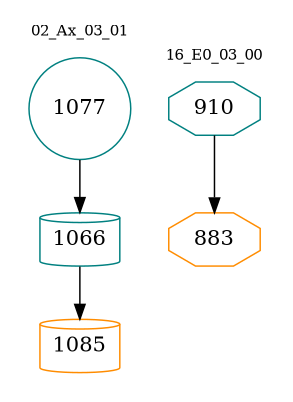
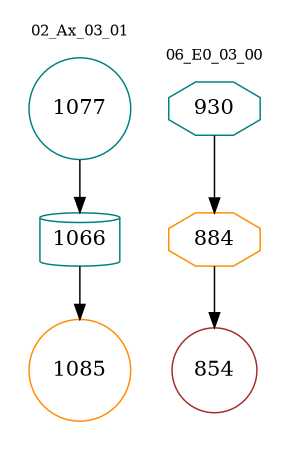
(214, 56) -> (214, 56)
(214, 109) -> (214, 109)
(214, 239) -> (214, 239)
(80, 346) -> (80, 370)
none -> (214, 370)
